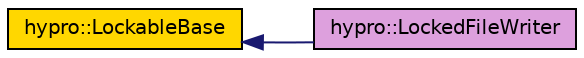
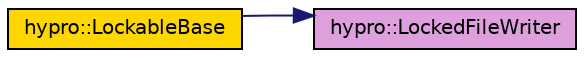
(288, 42) -> (268, 16)
